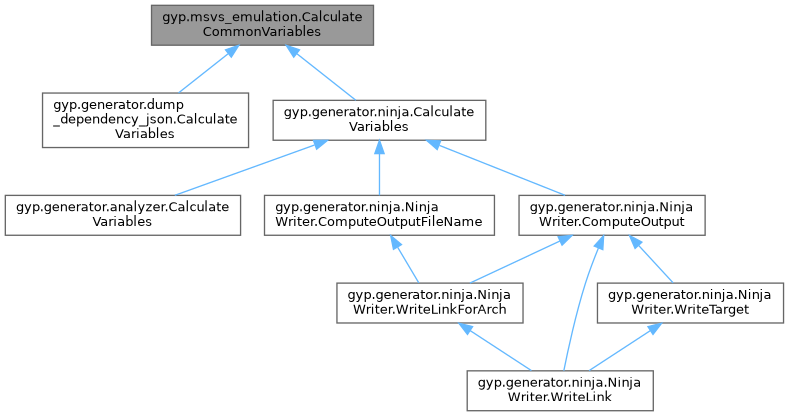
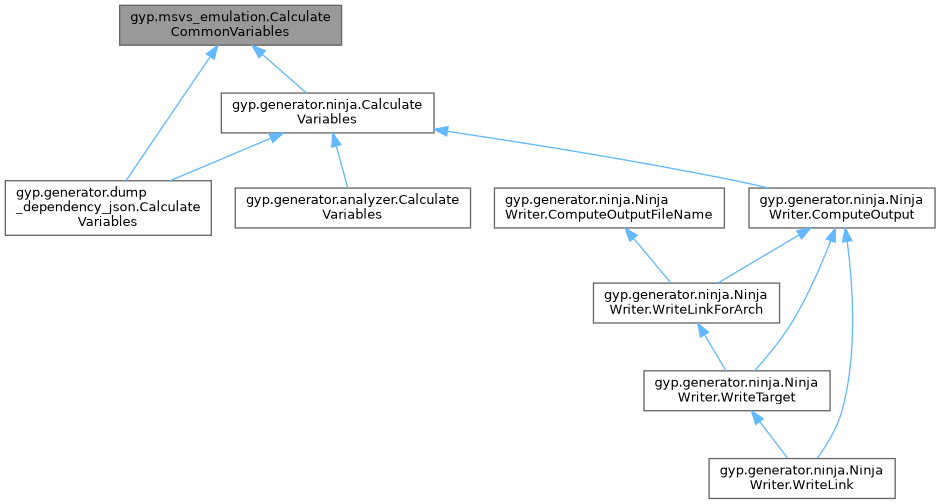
(379, 175) -> (221, 159)
(501, 351) -> (715, 353)
